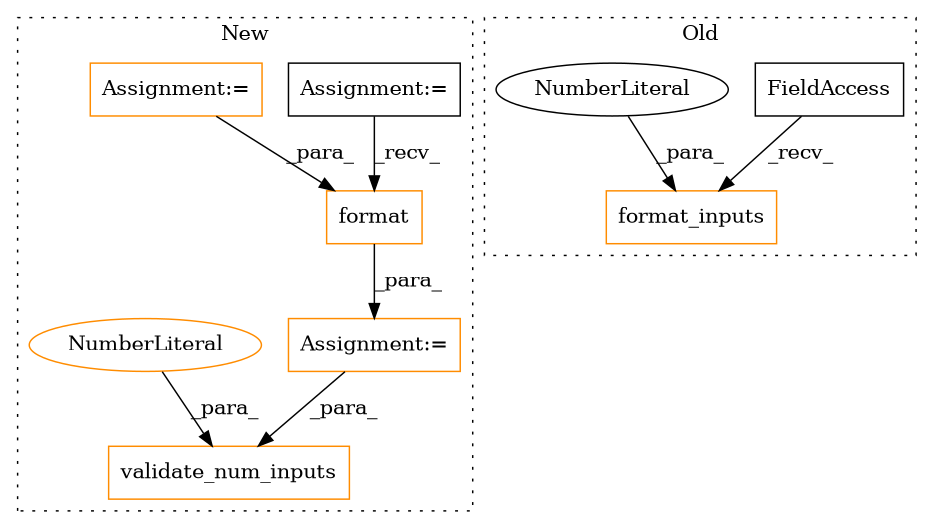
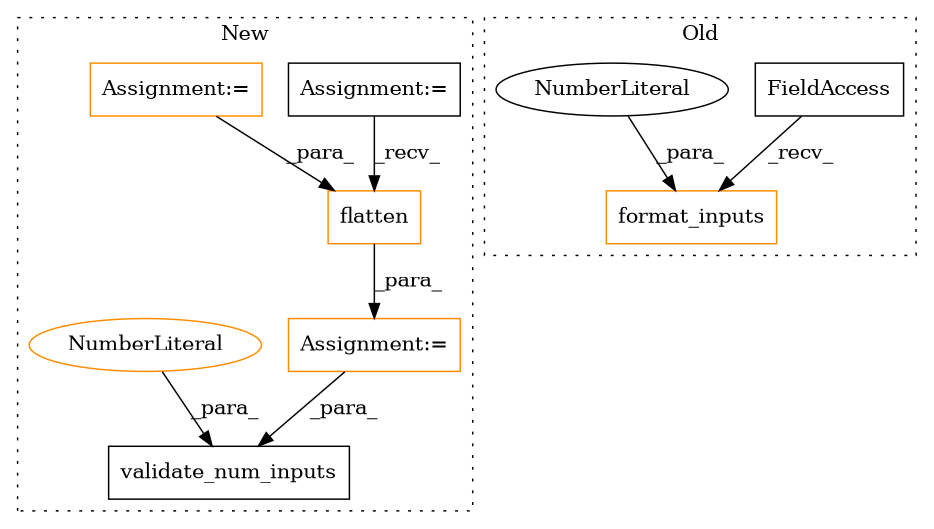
(374, 217) -> (374, 217)
(229, 473) -> (229, 473)
